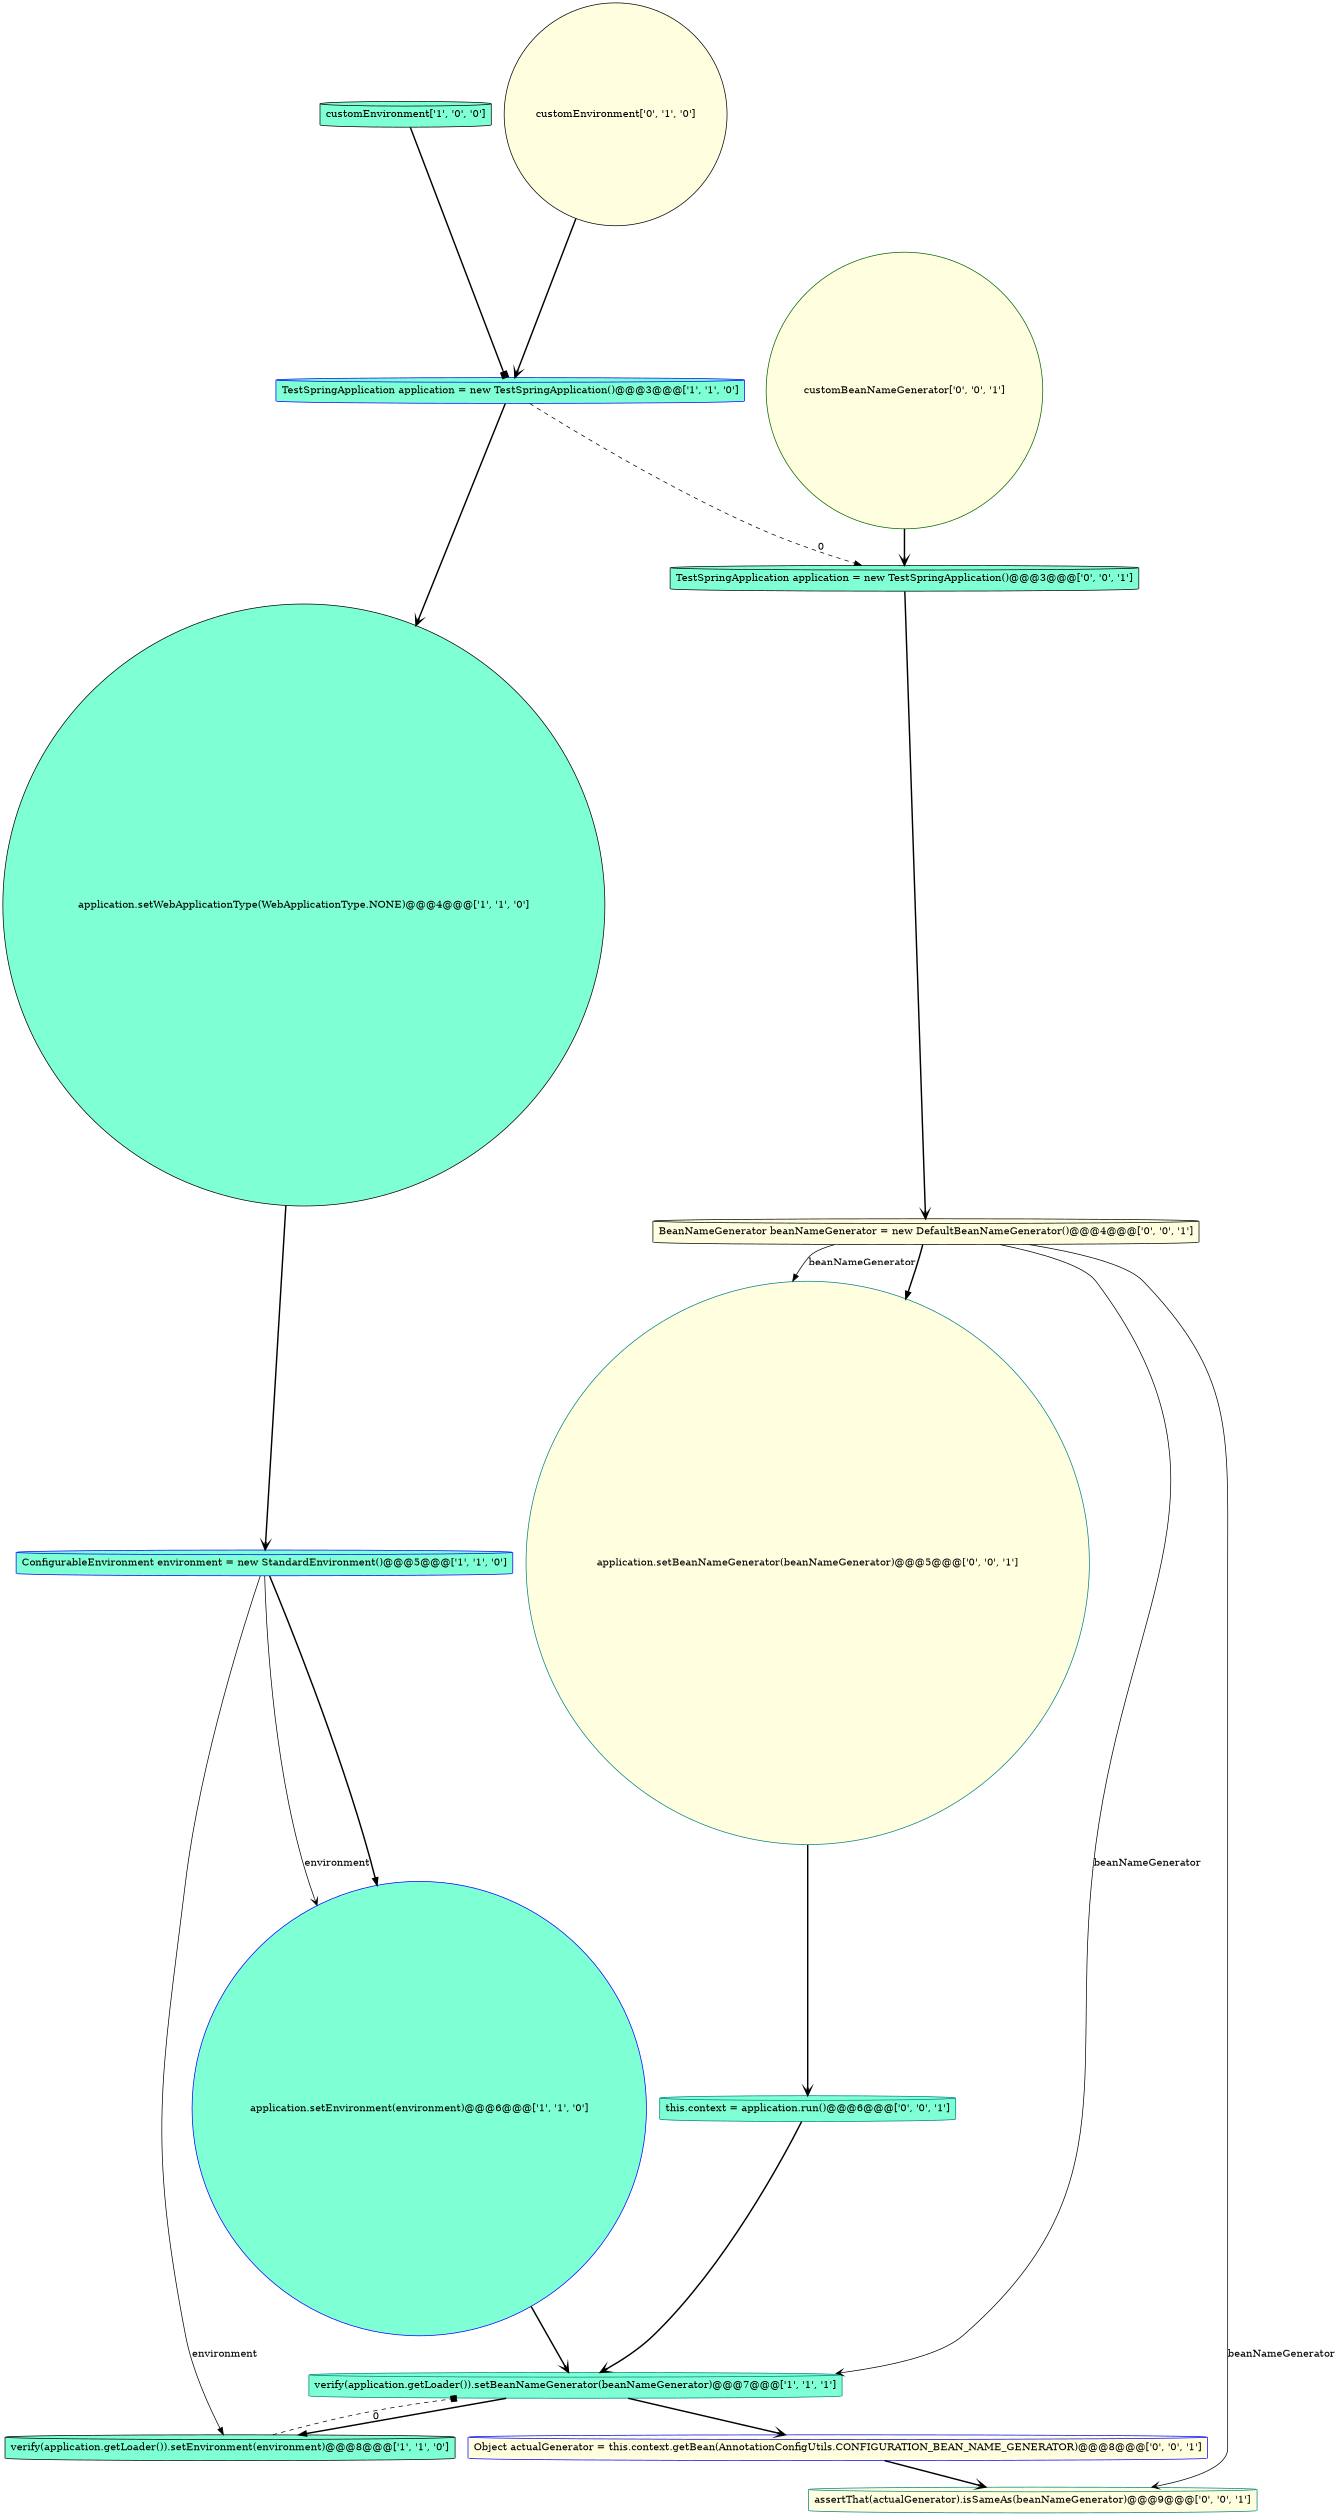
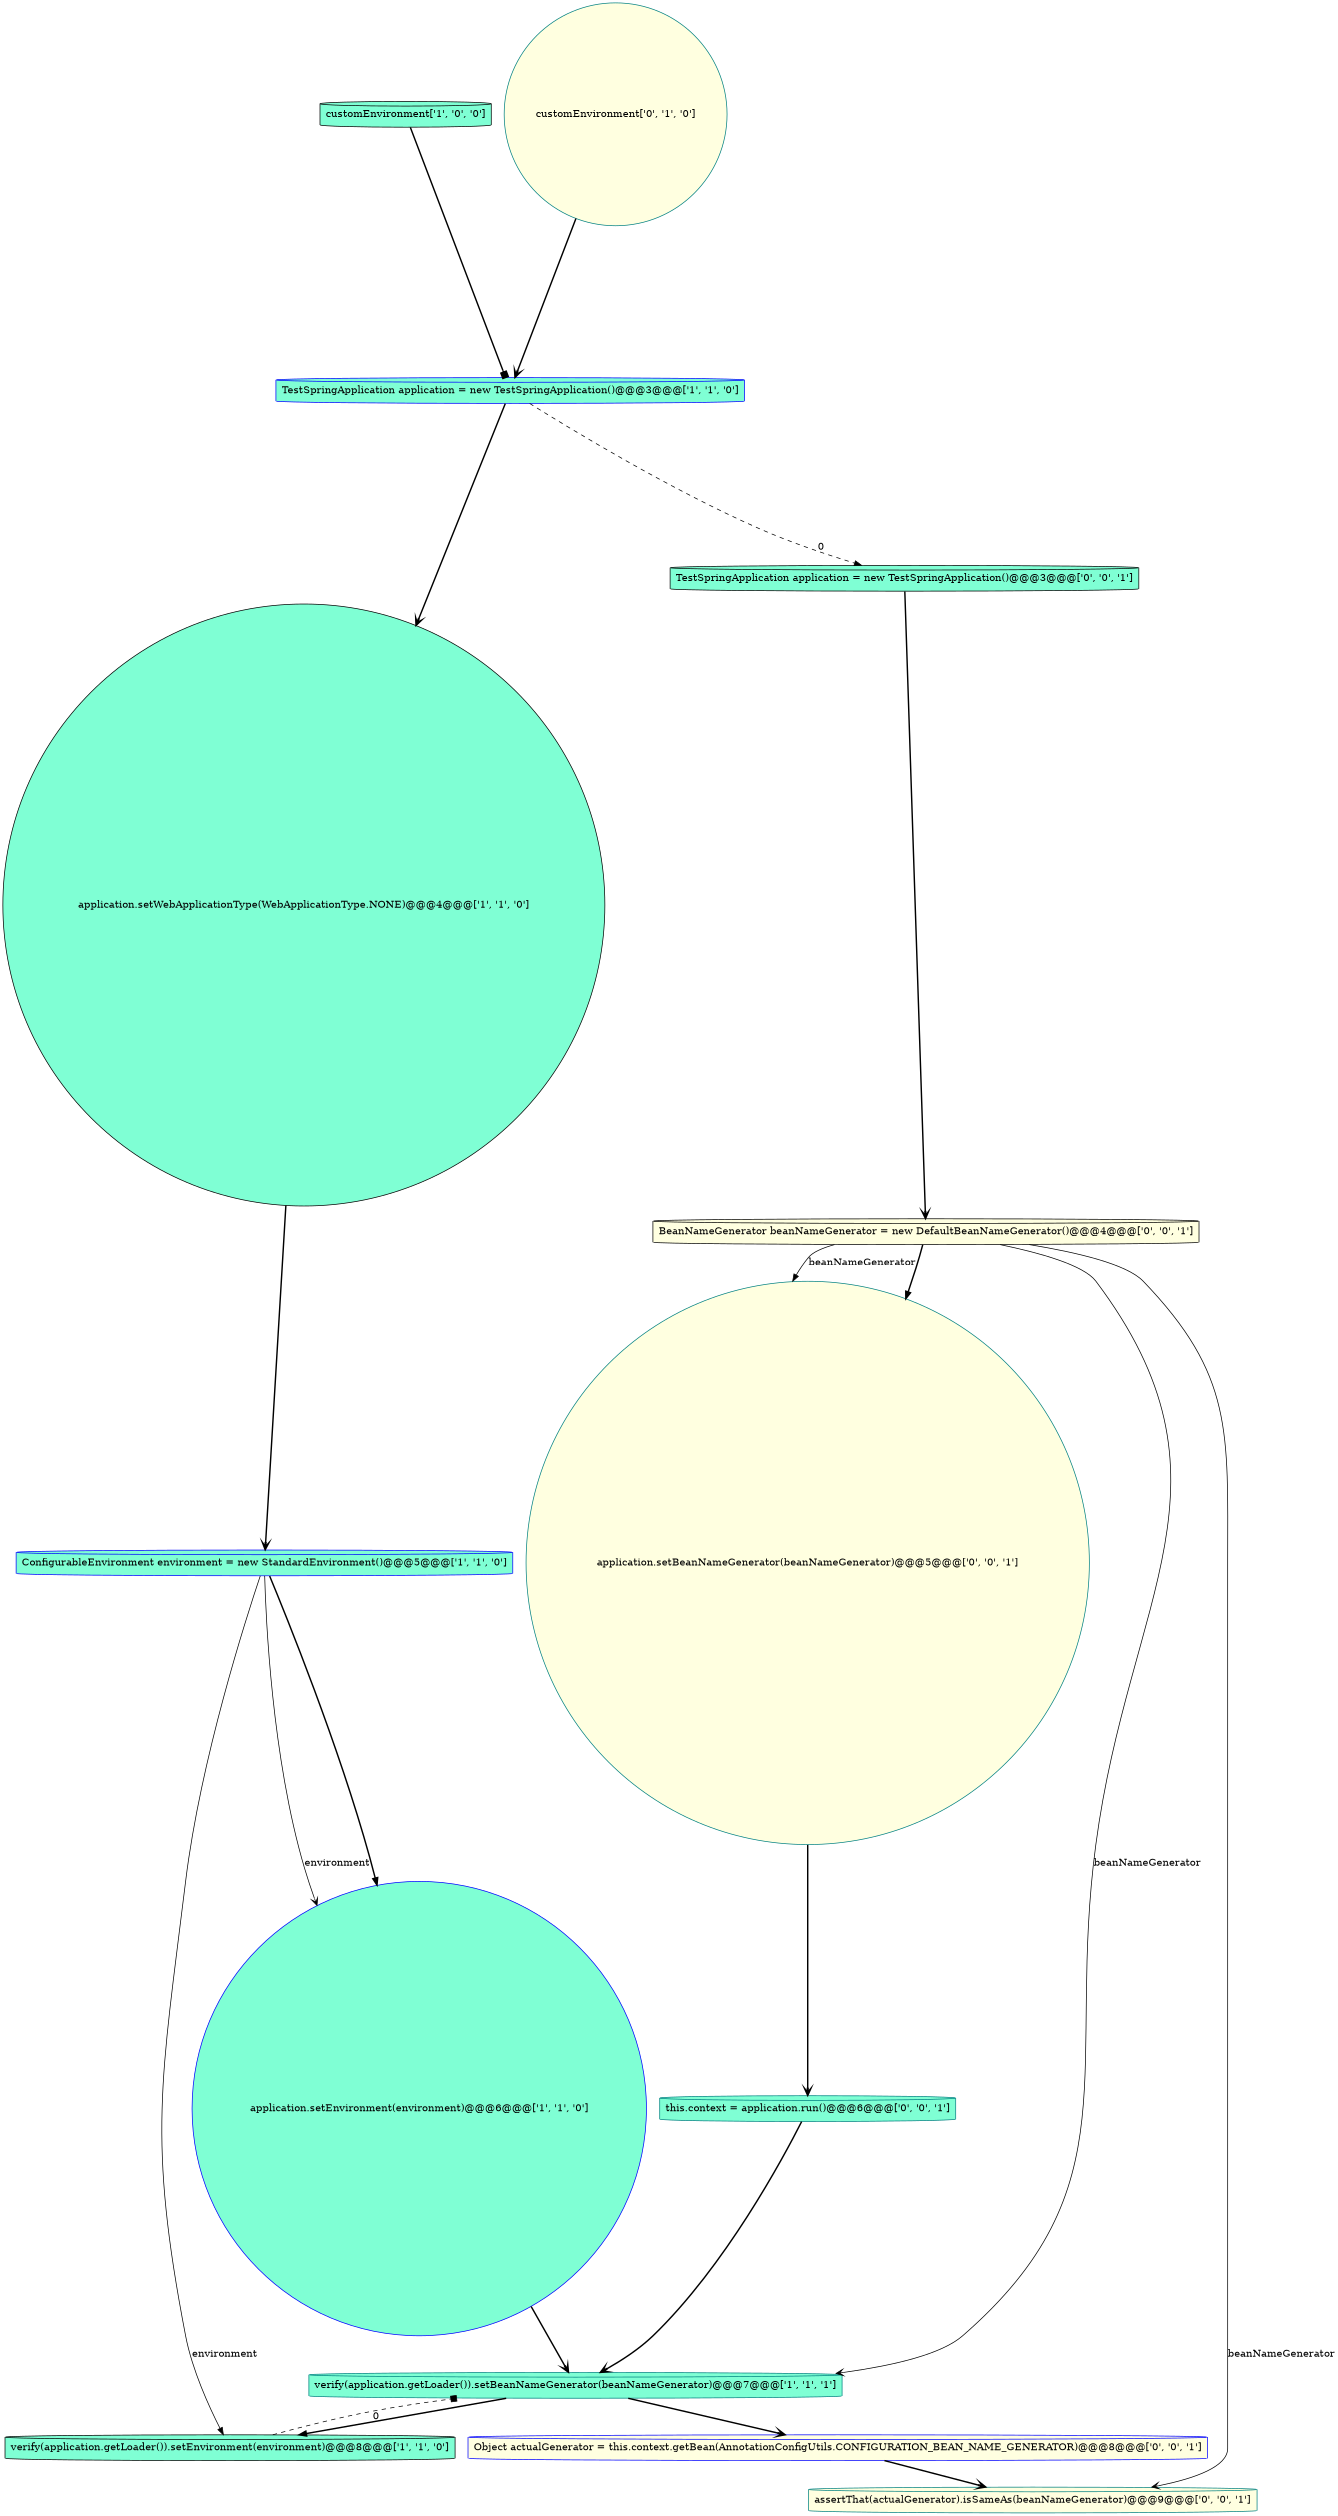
(616, 114) -> (616, 114)
(904, 391) -> none
